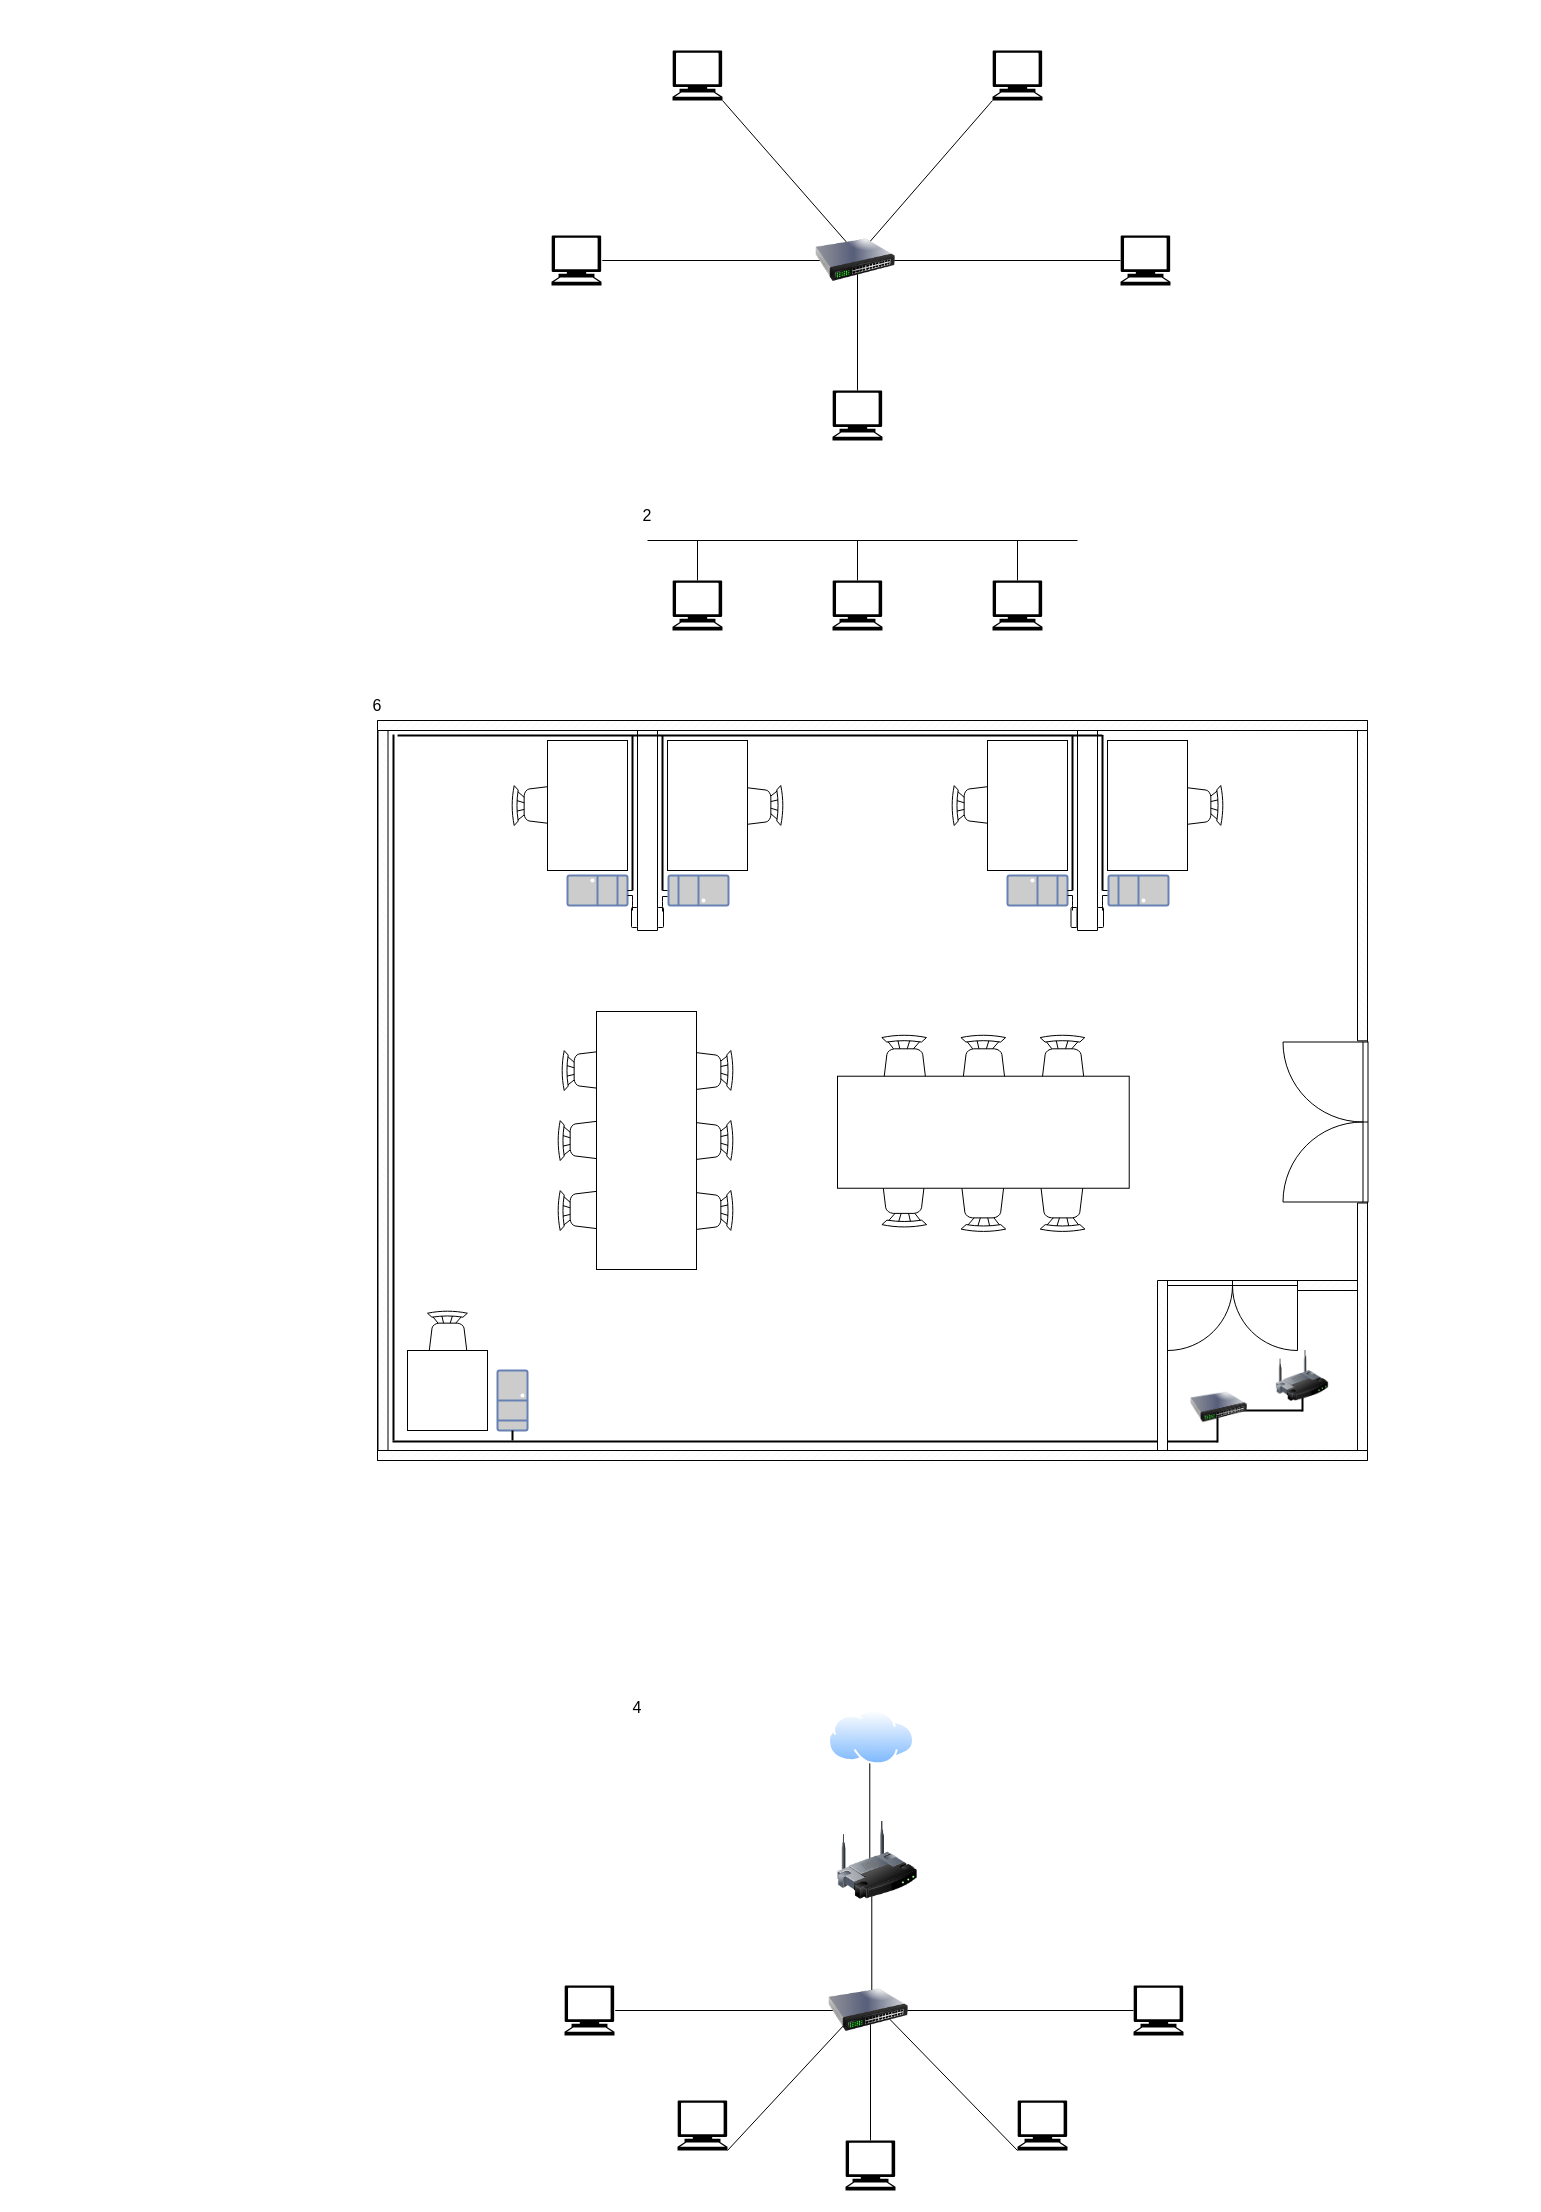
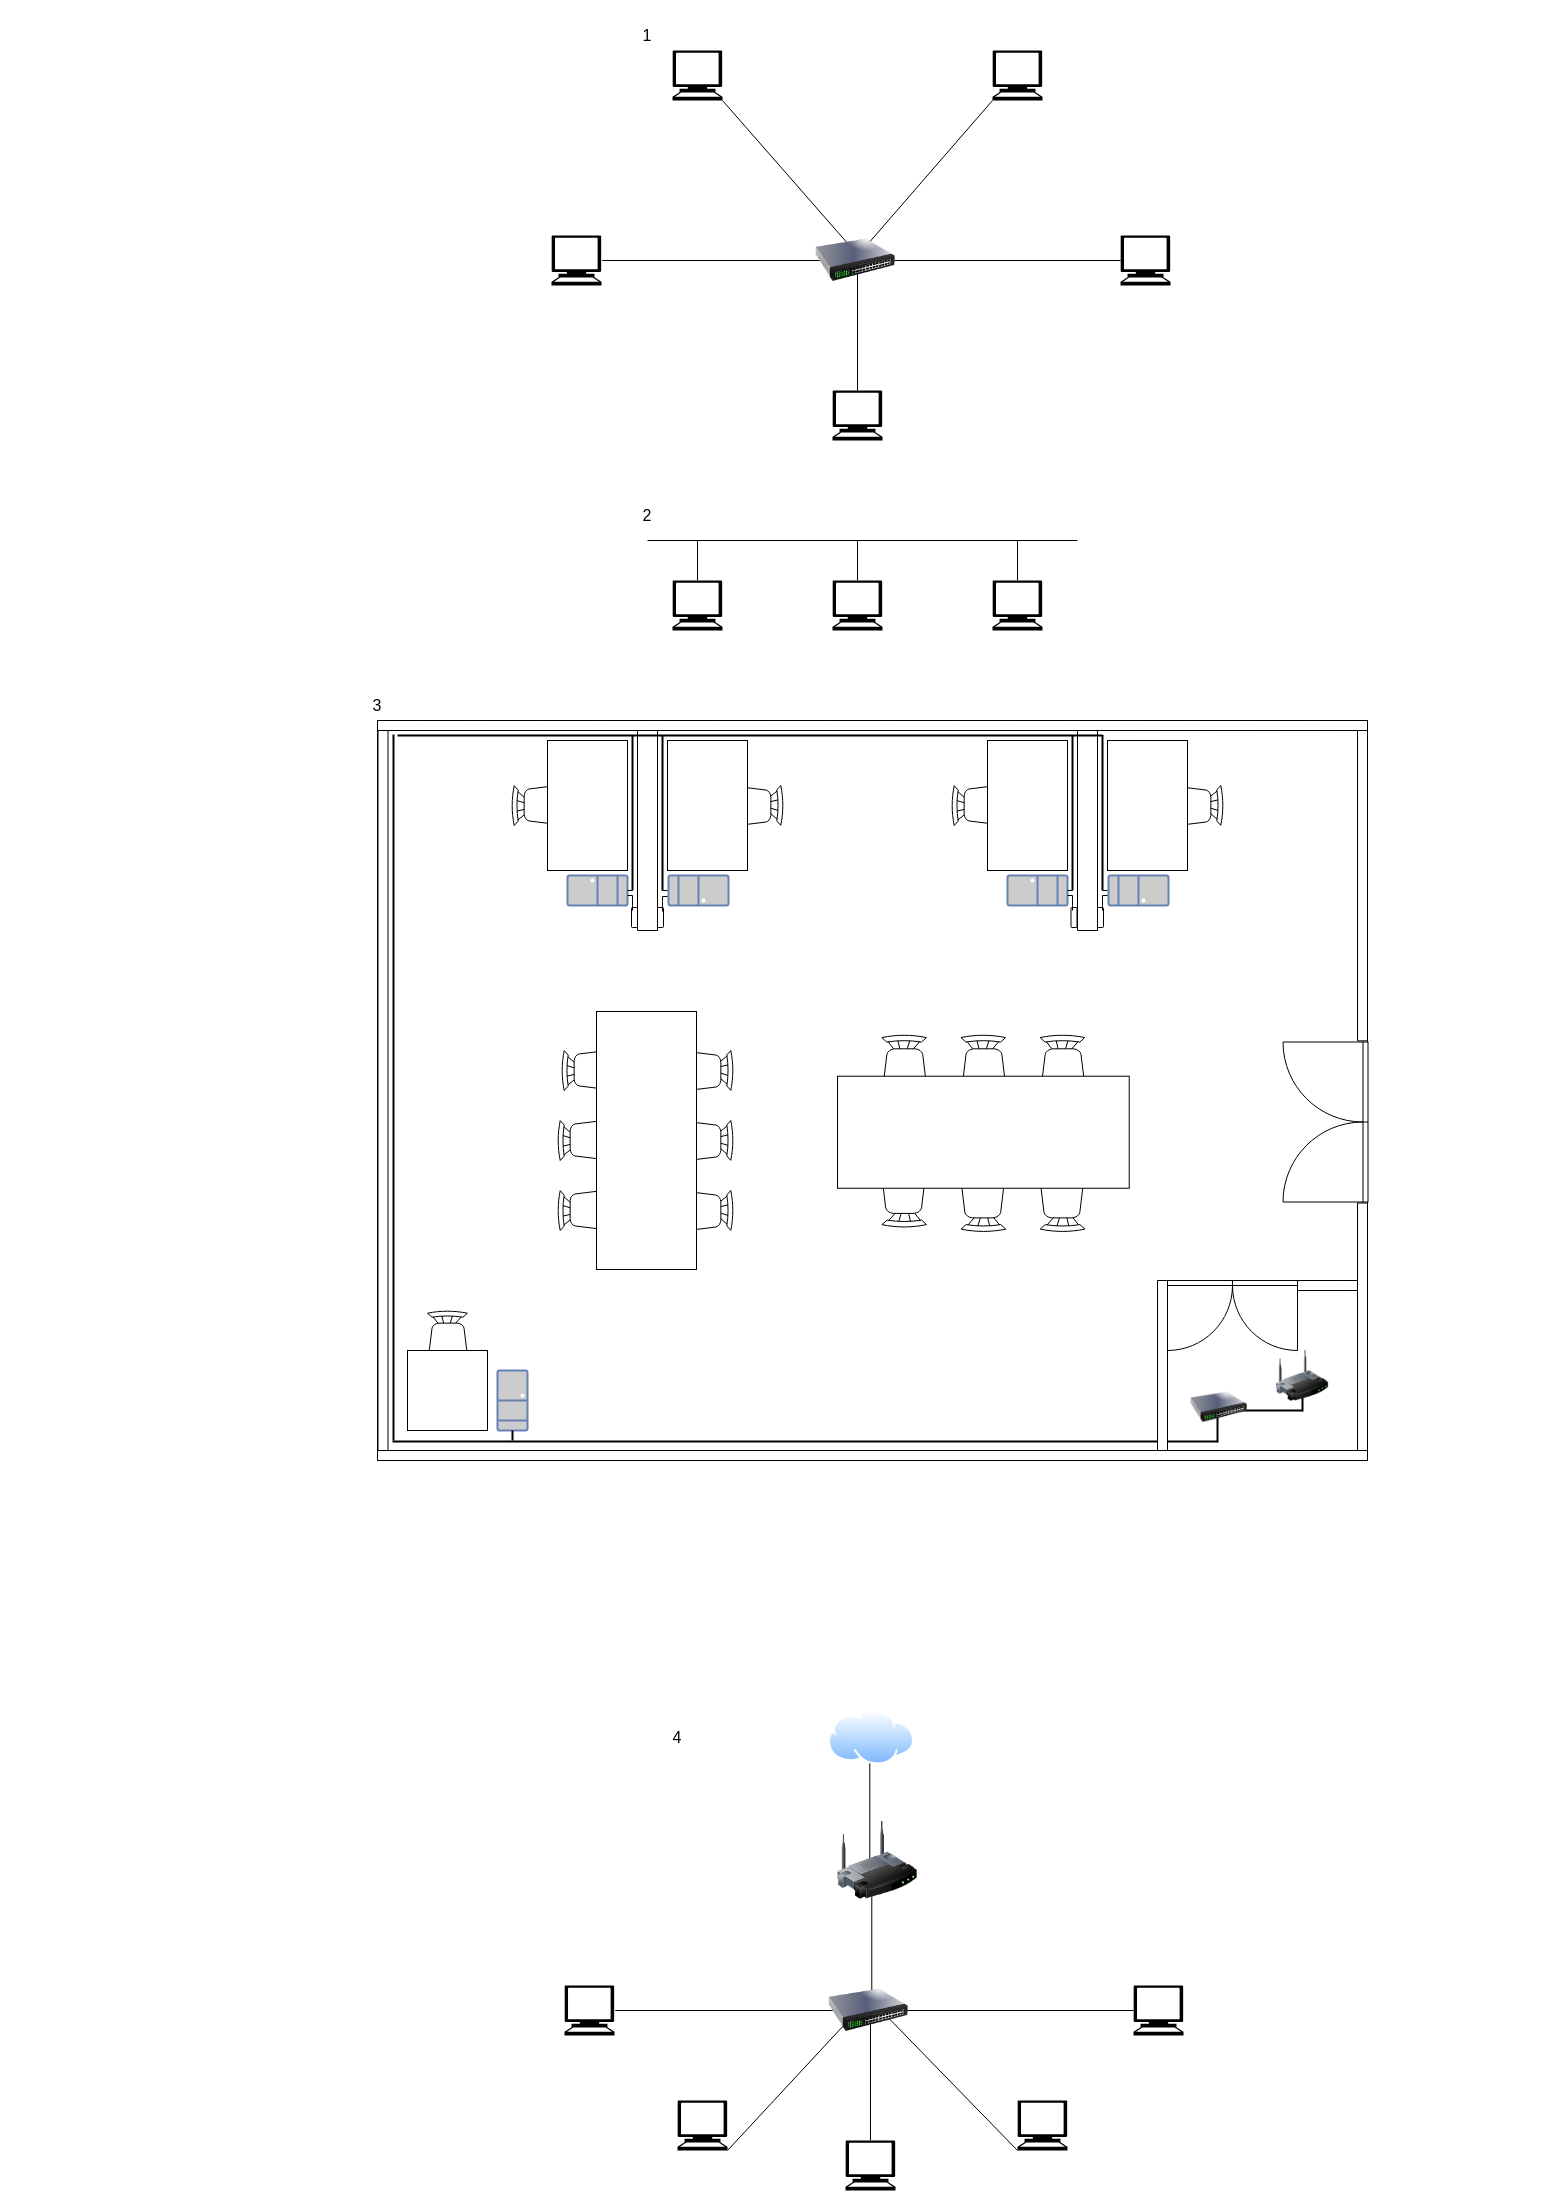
none -> (648, 36)
(378, 706) -> (378, 706)
(638, 1708) -> (678, 1738)
